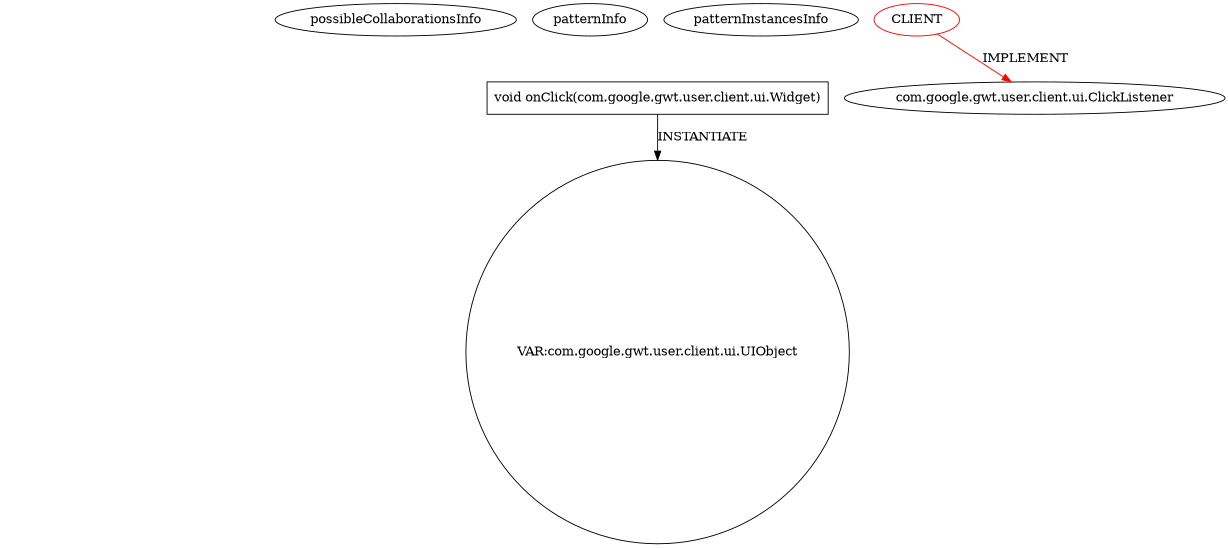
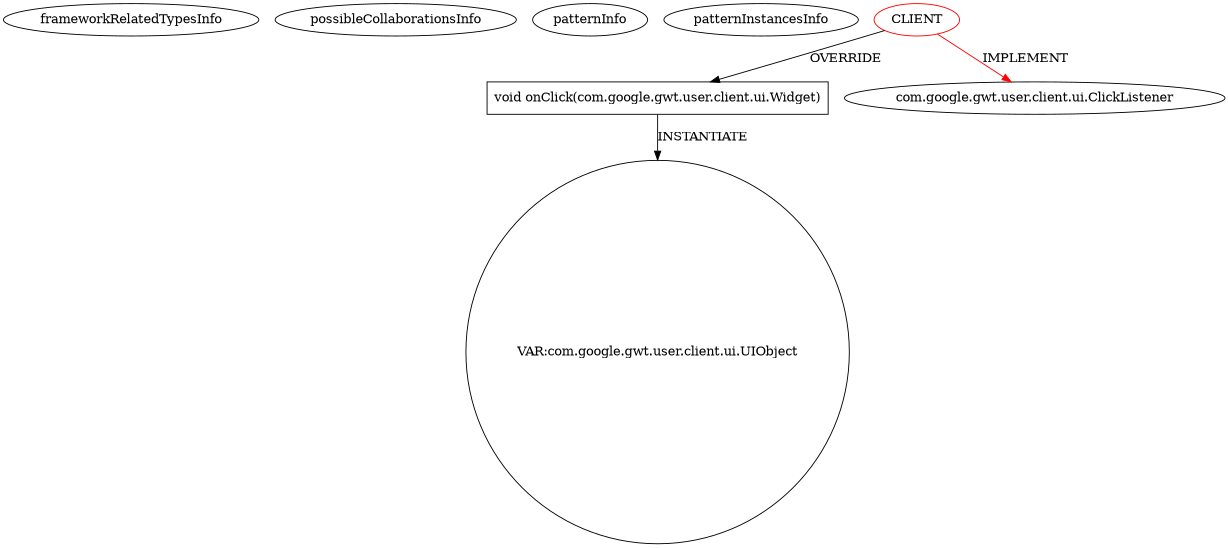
none -> (131, 20)
none -> (802, 55)
